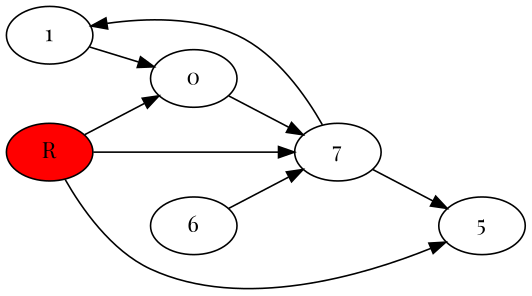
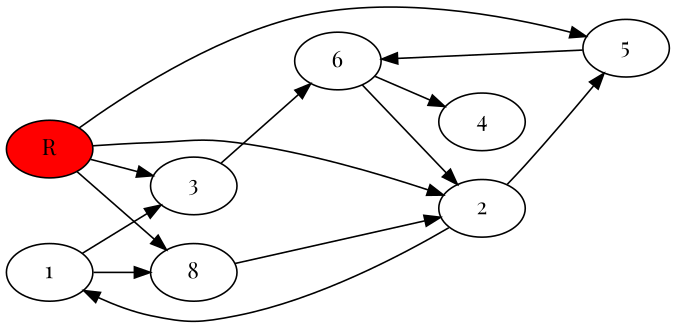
none -> (490, 54)
(194, 78) -> (194, 272)
none -> (482, 122)
(338, 152) -> (482, 208)
none -> (194, 186)
